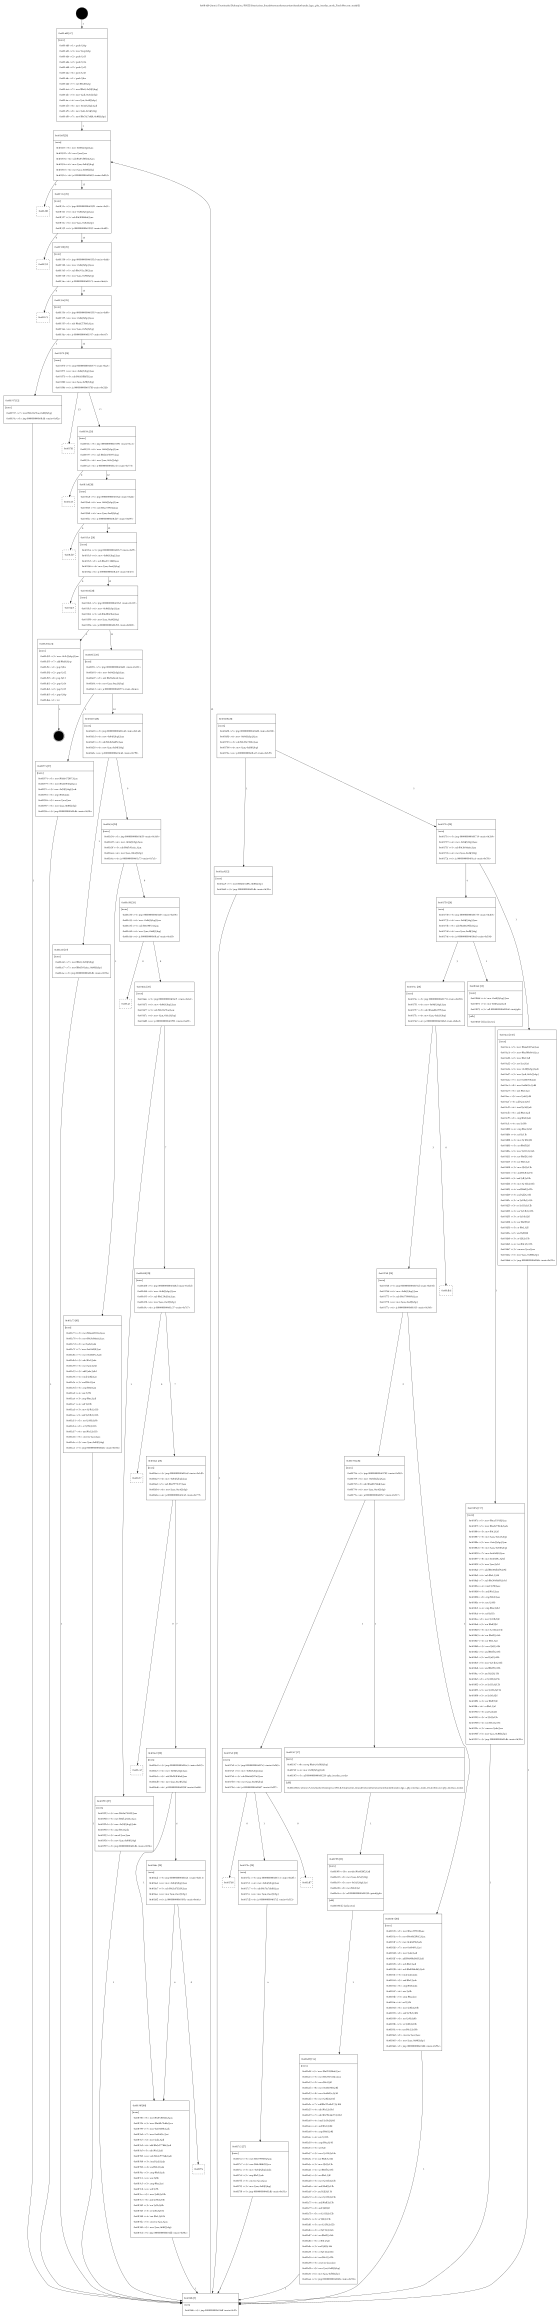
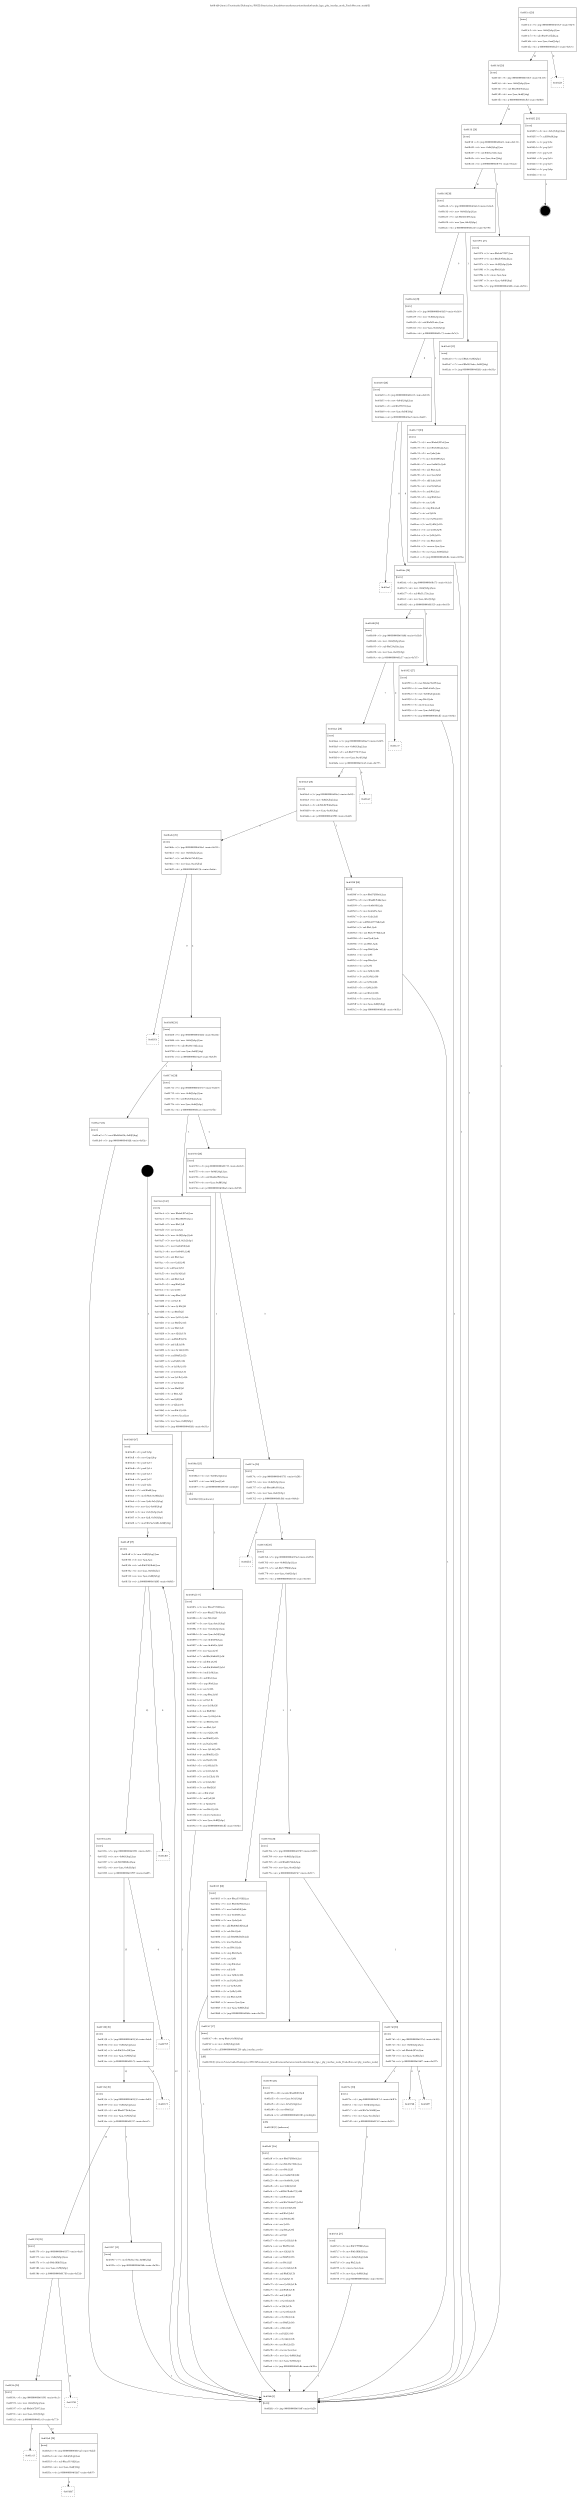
(107, 527) -> none
(169, 2002) -> (191, 945)
